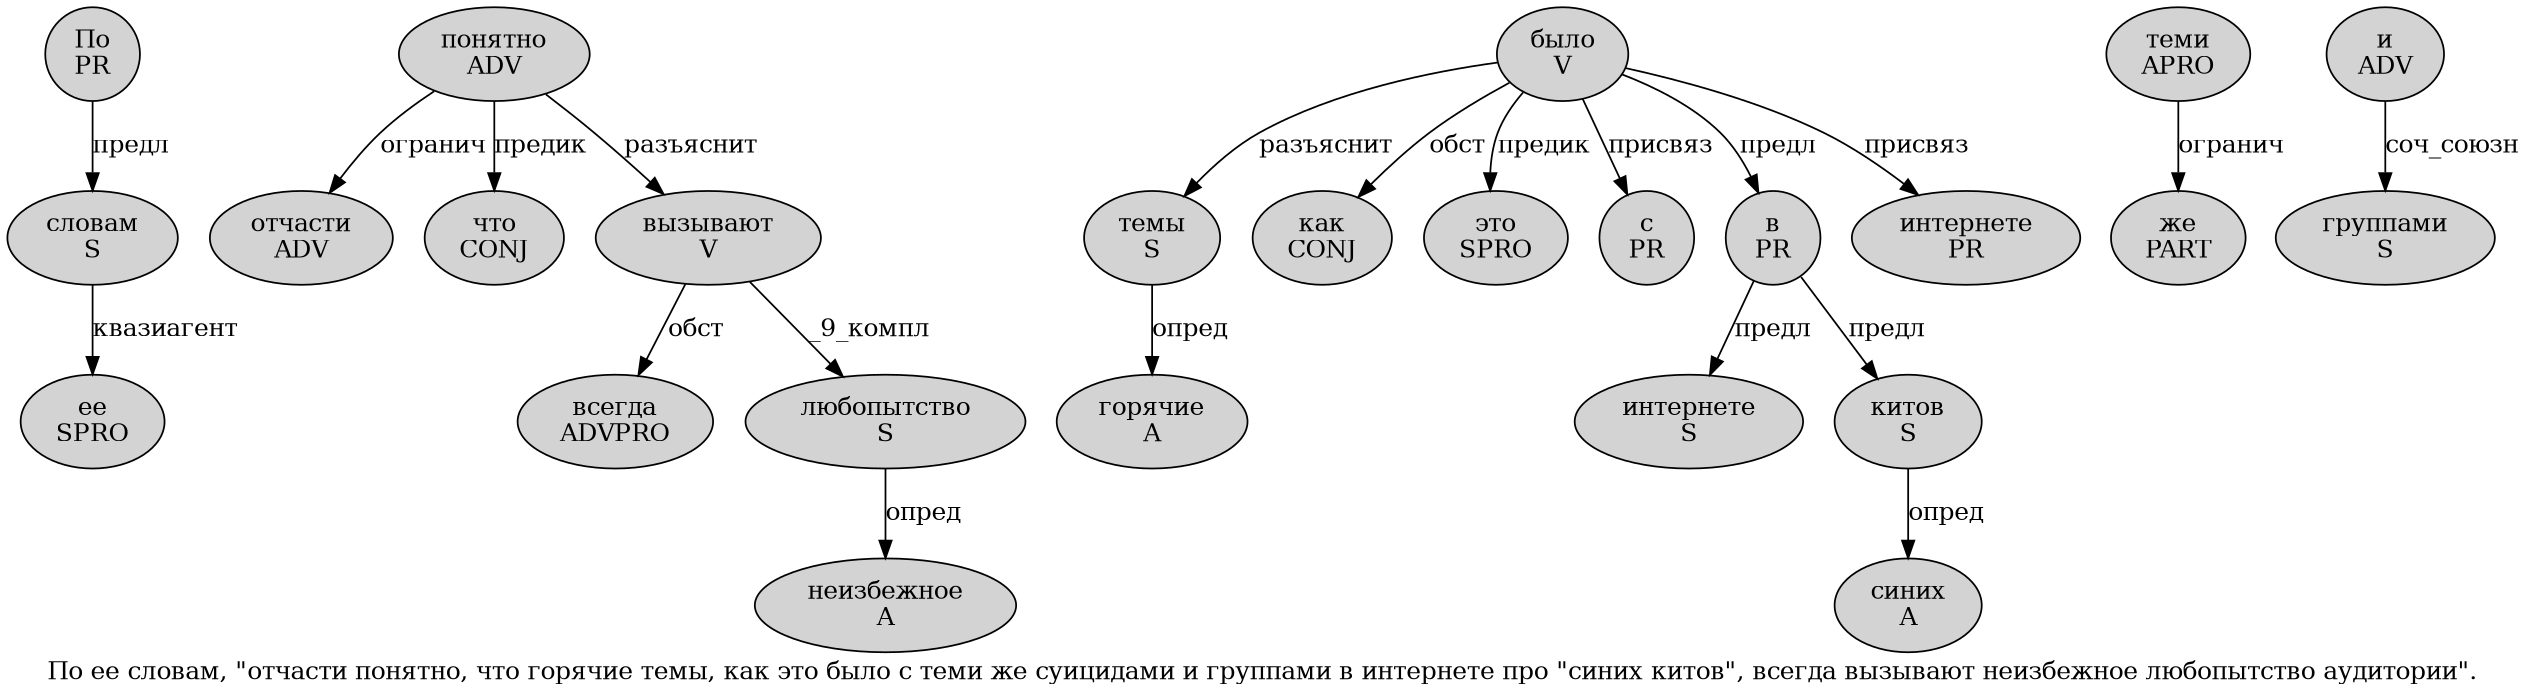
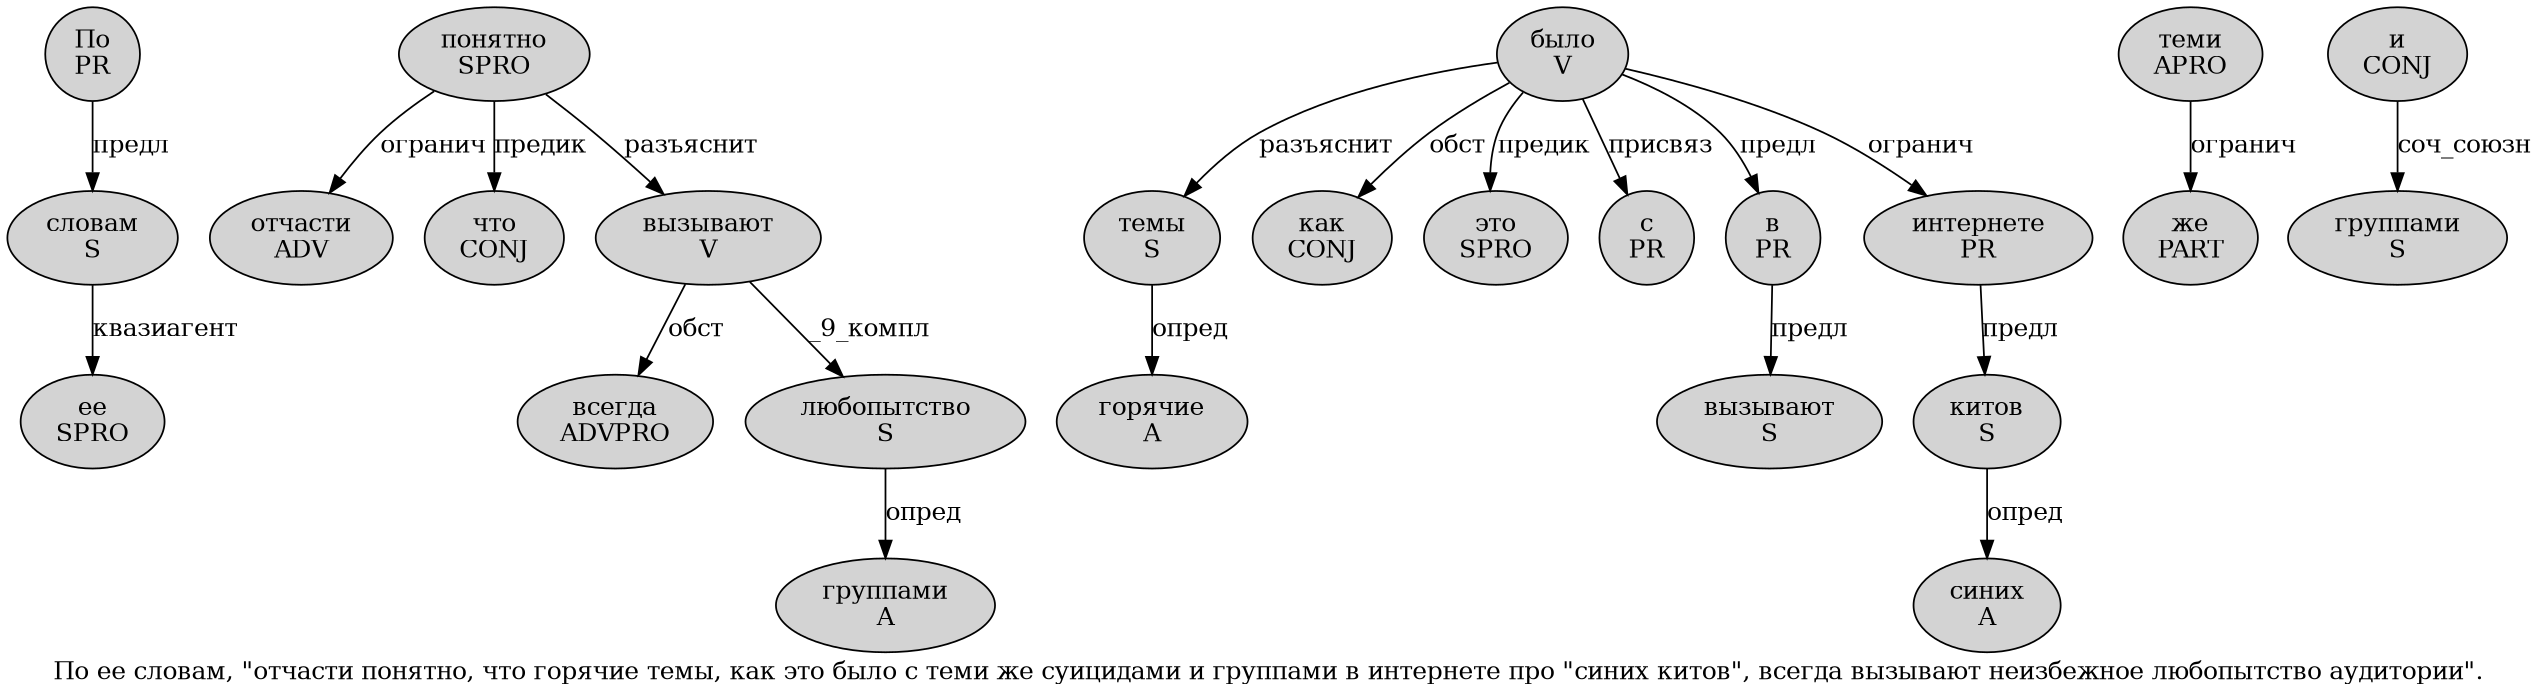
(494, 54) -> (494, 54)
(2385, 54) -> (2398, 54)
(1917, 146) -> (1921, 146)
(1834, 321) -> (1982, 321)
(1689, 422) -> (1770, 422)
(885, 605) -> (885, 605)
